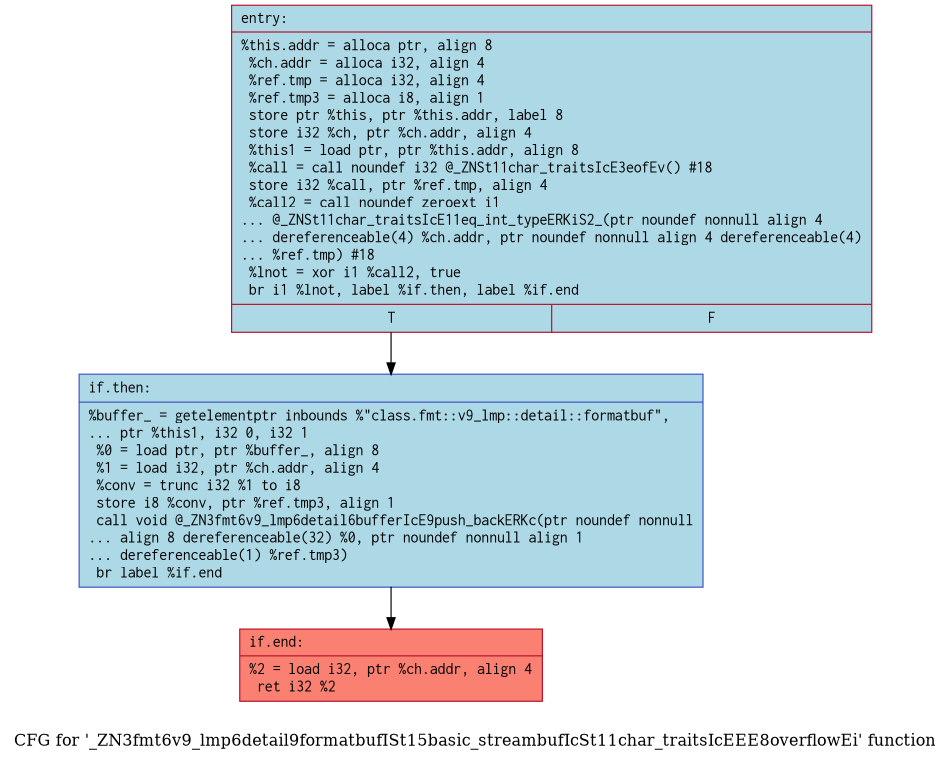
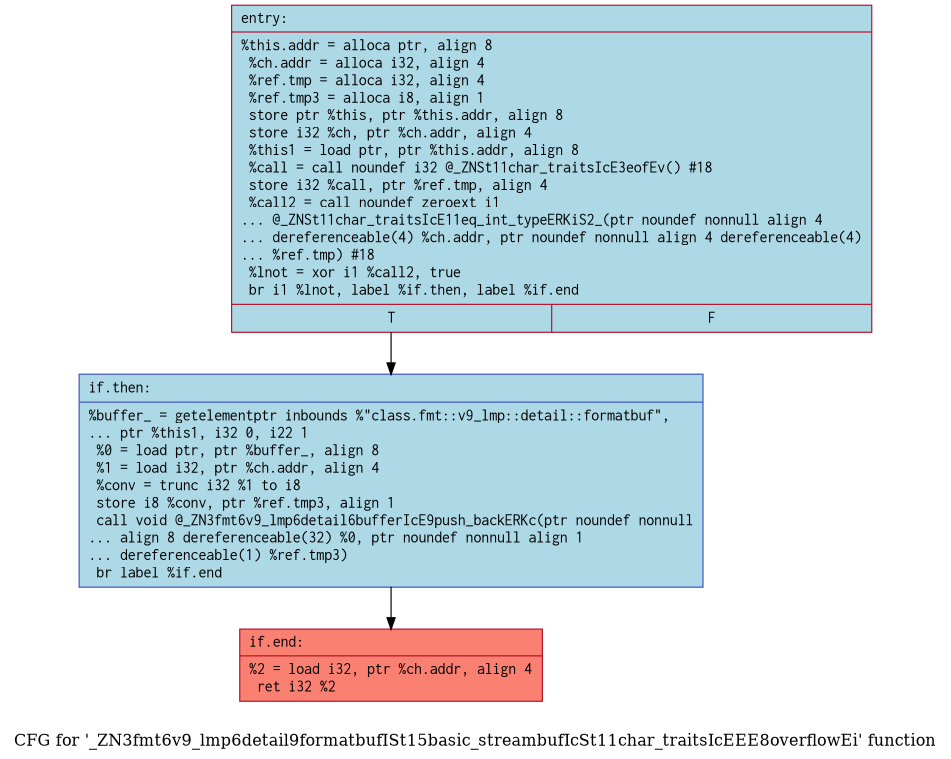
(402, 115) -> (402, 115)
(199, 433) -> (199, 433)
